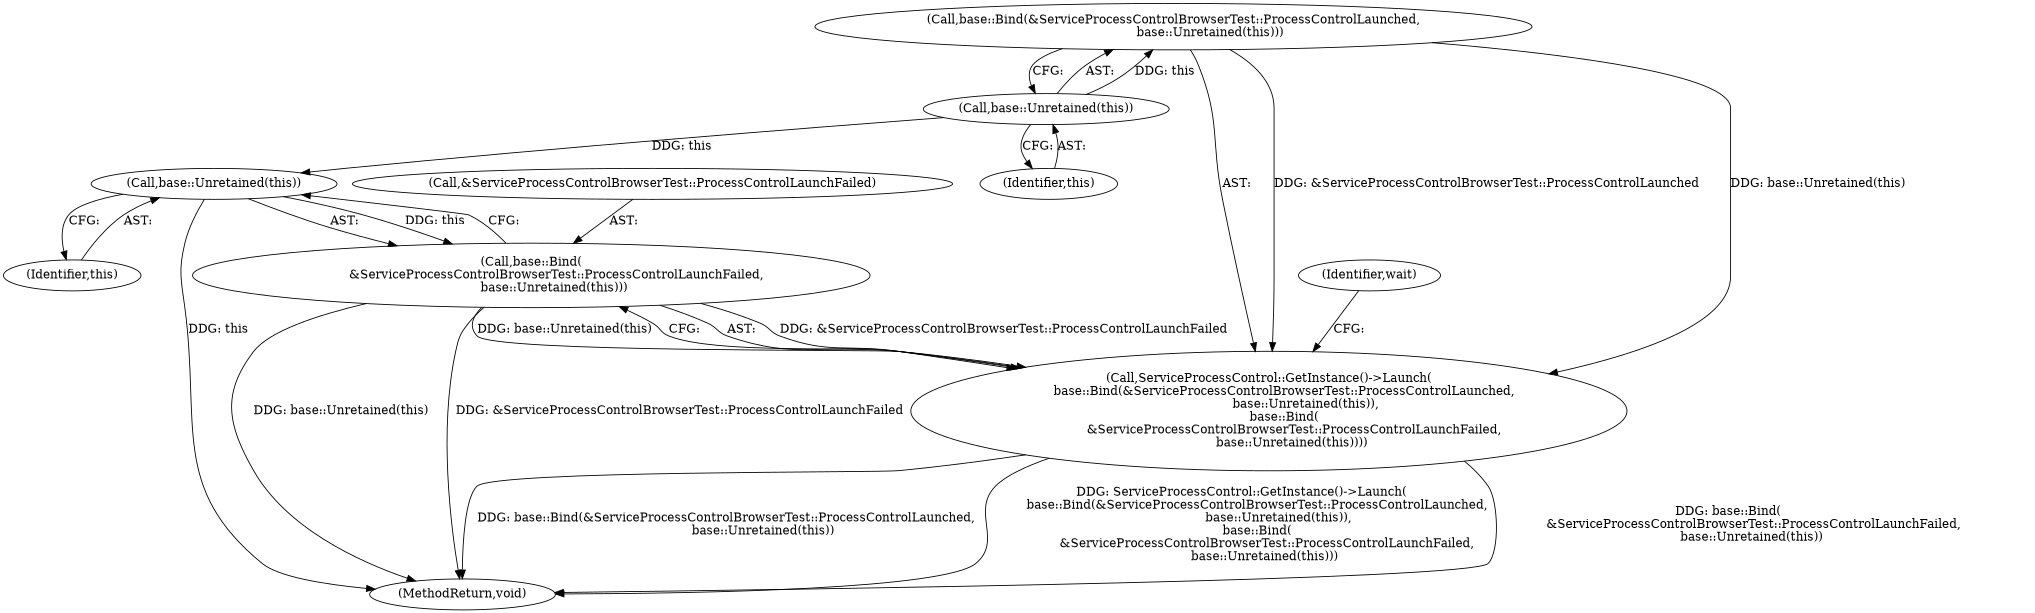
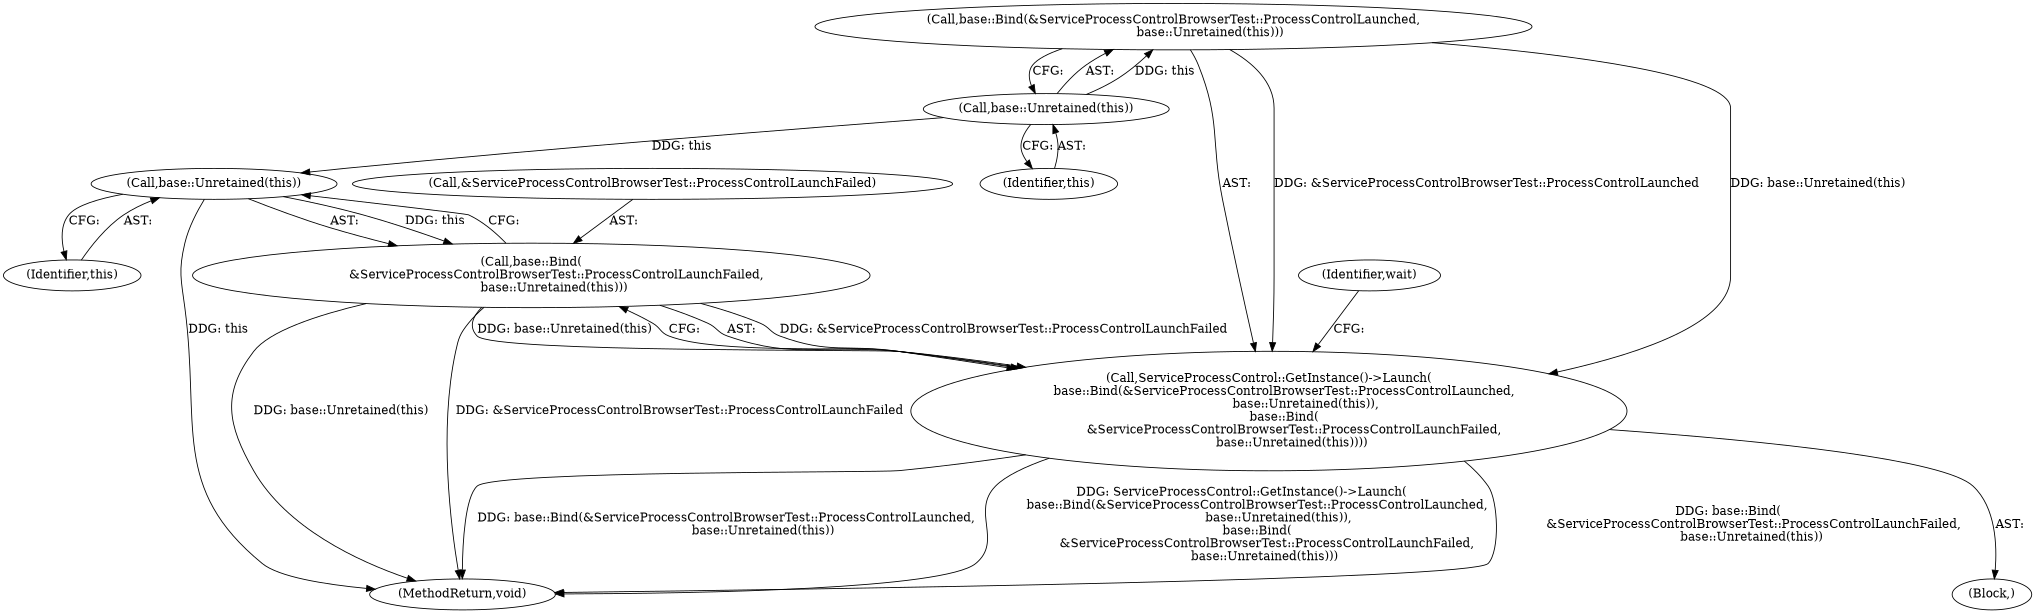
none -> (1992, 594)
